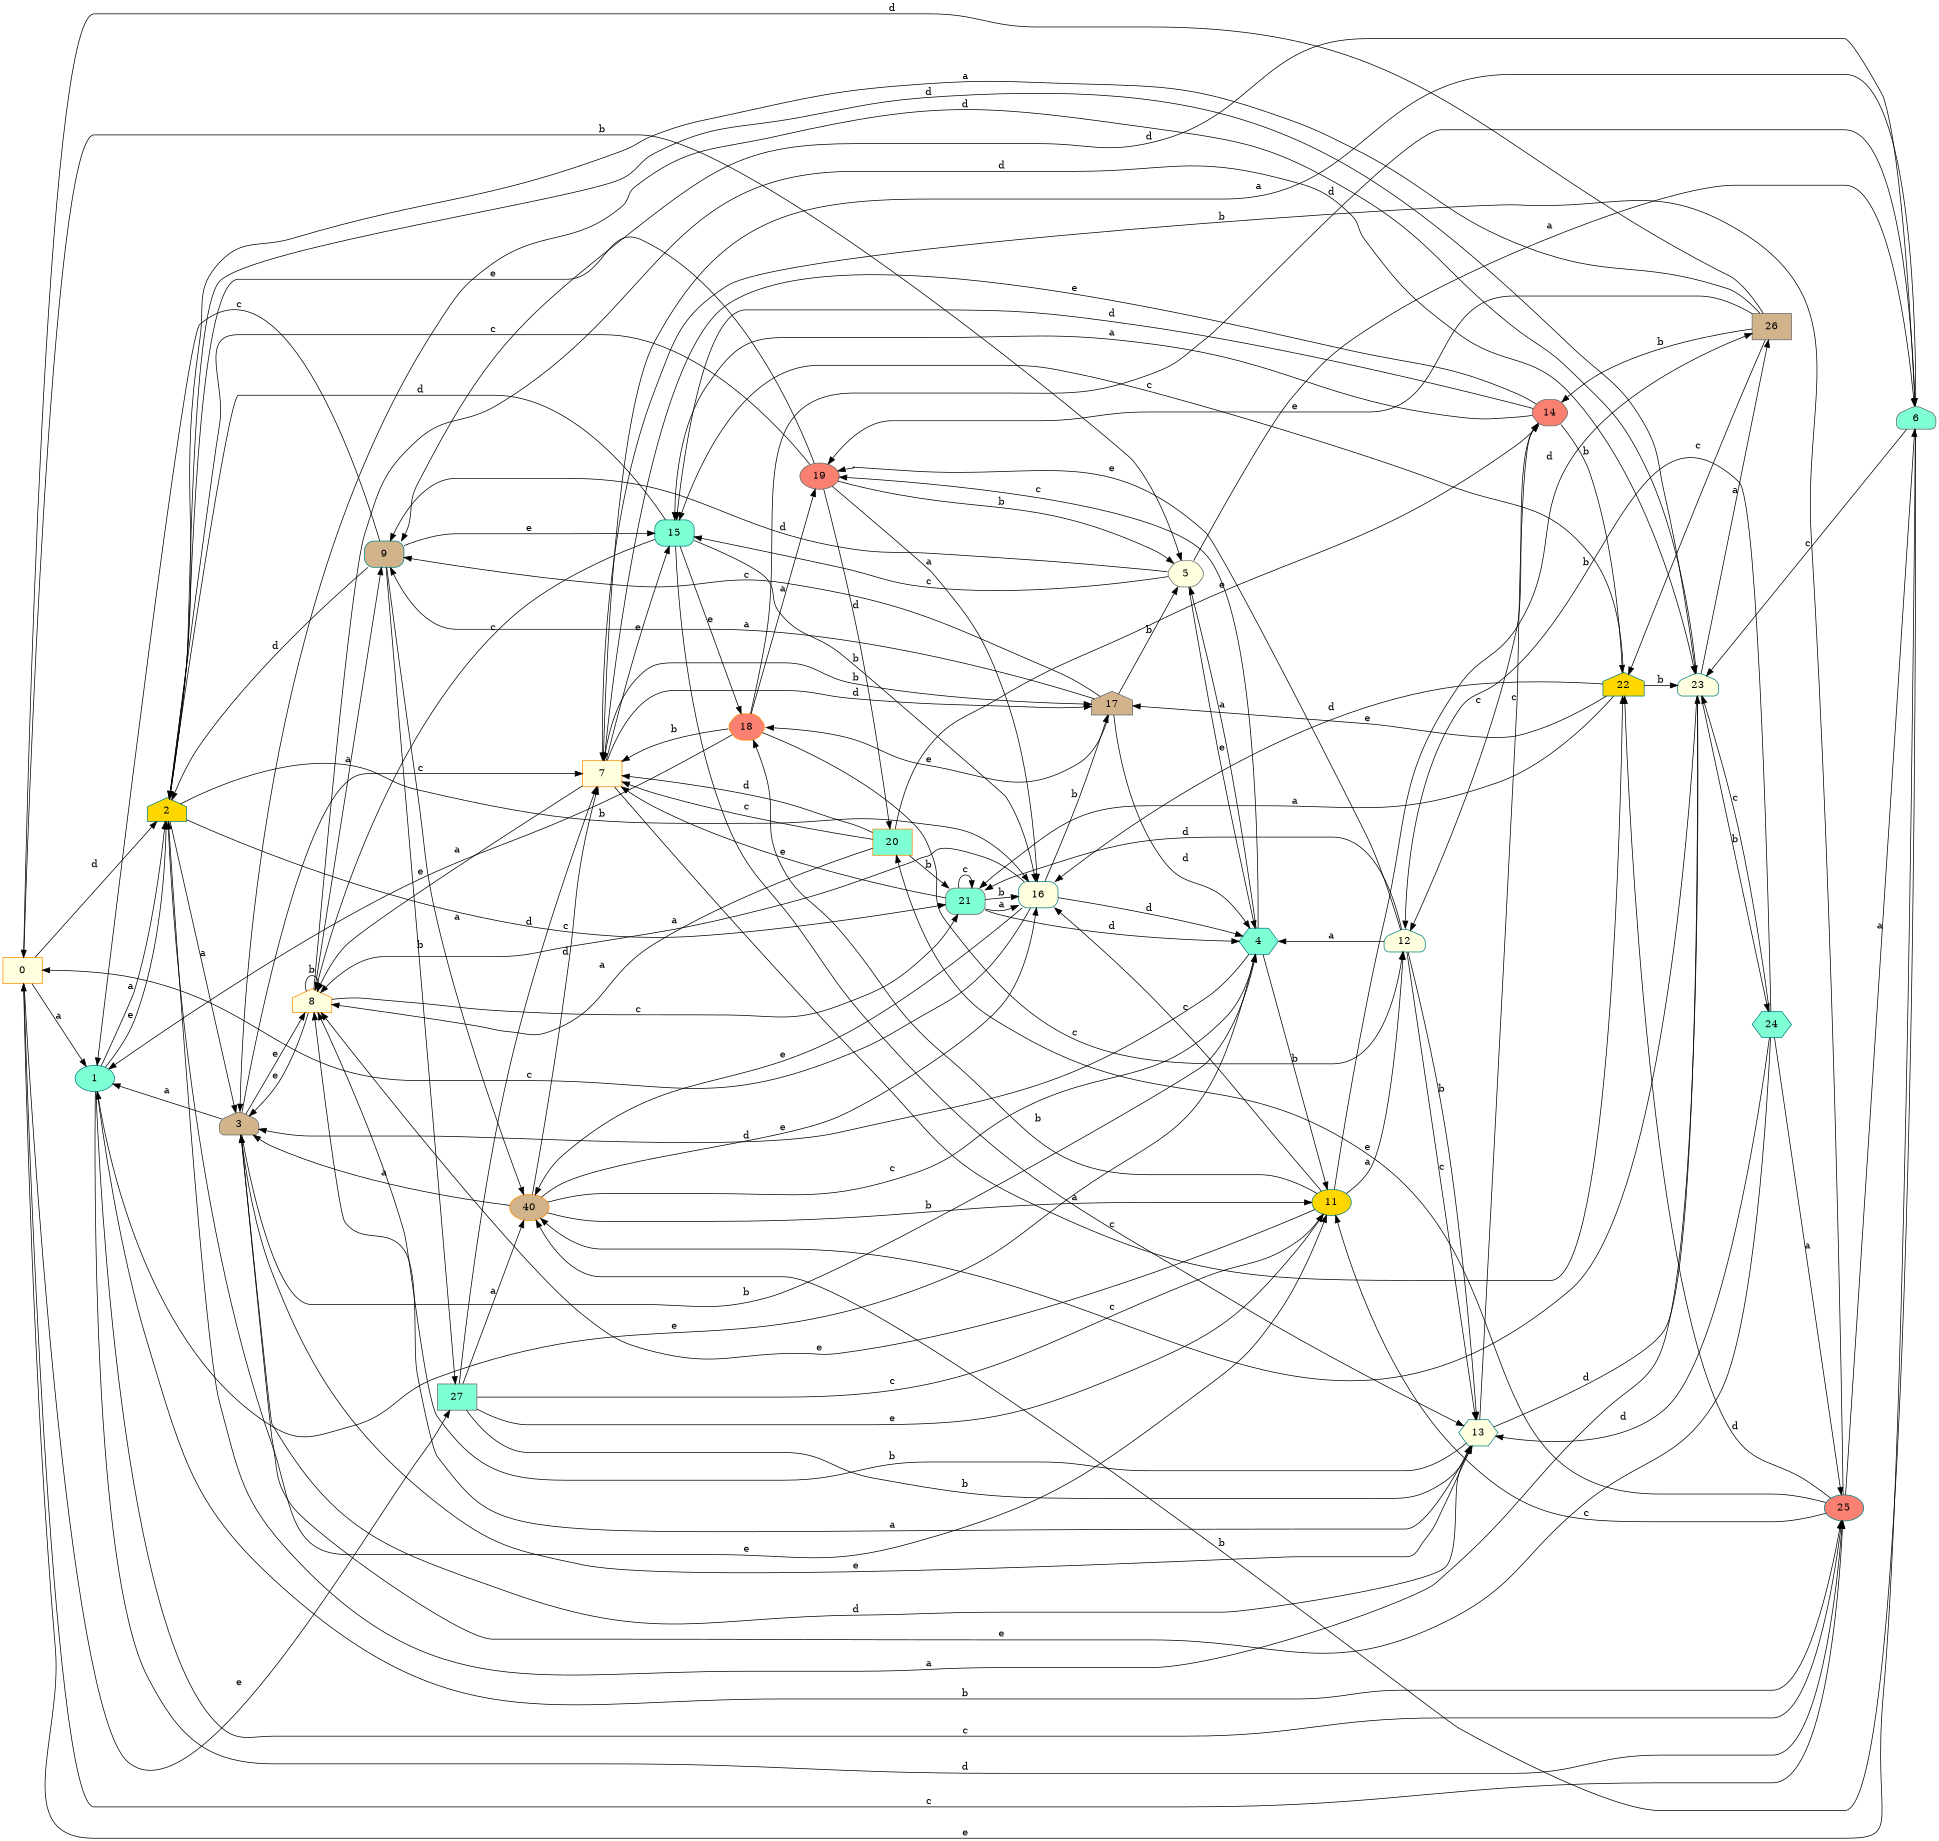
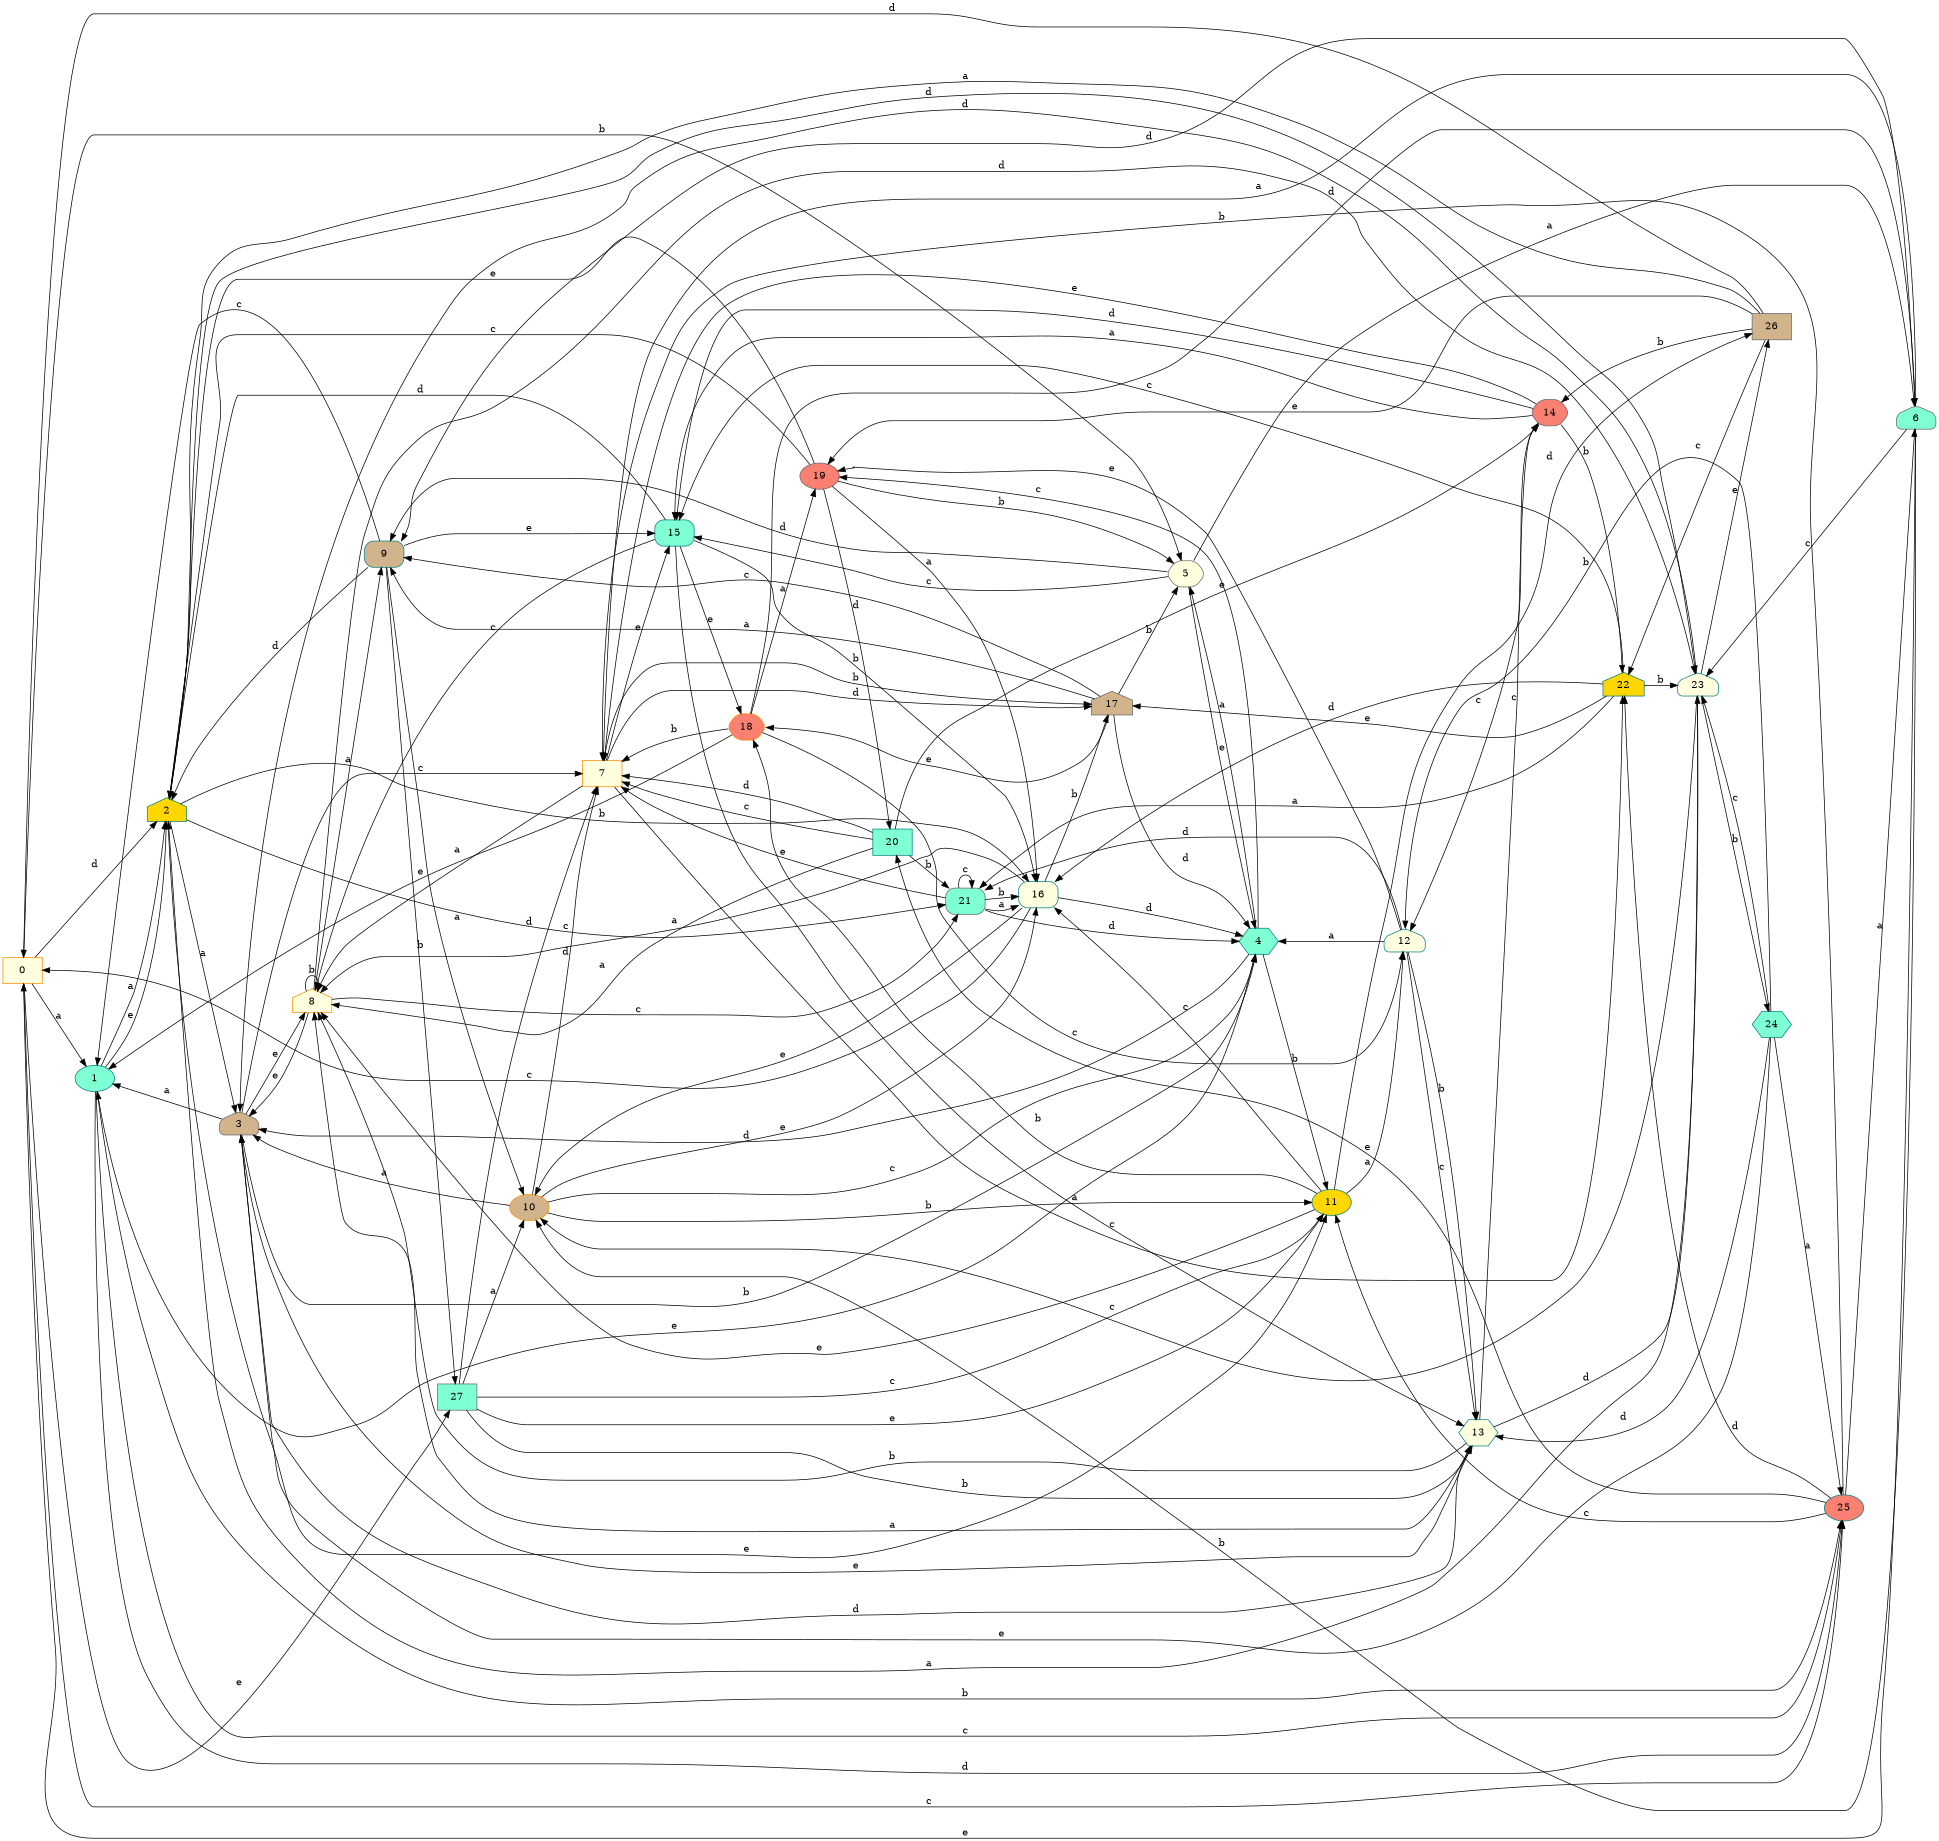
(1735, 490) -> (1735, 490)
(892, 842) -> (892, 842)
(529, 1208) -> (529, 1208)
